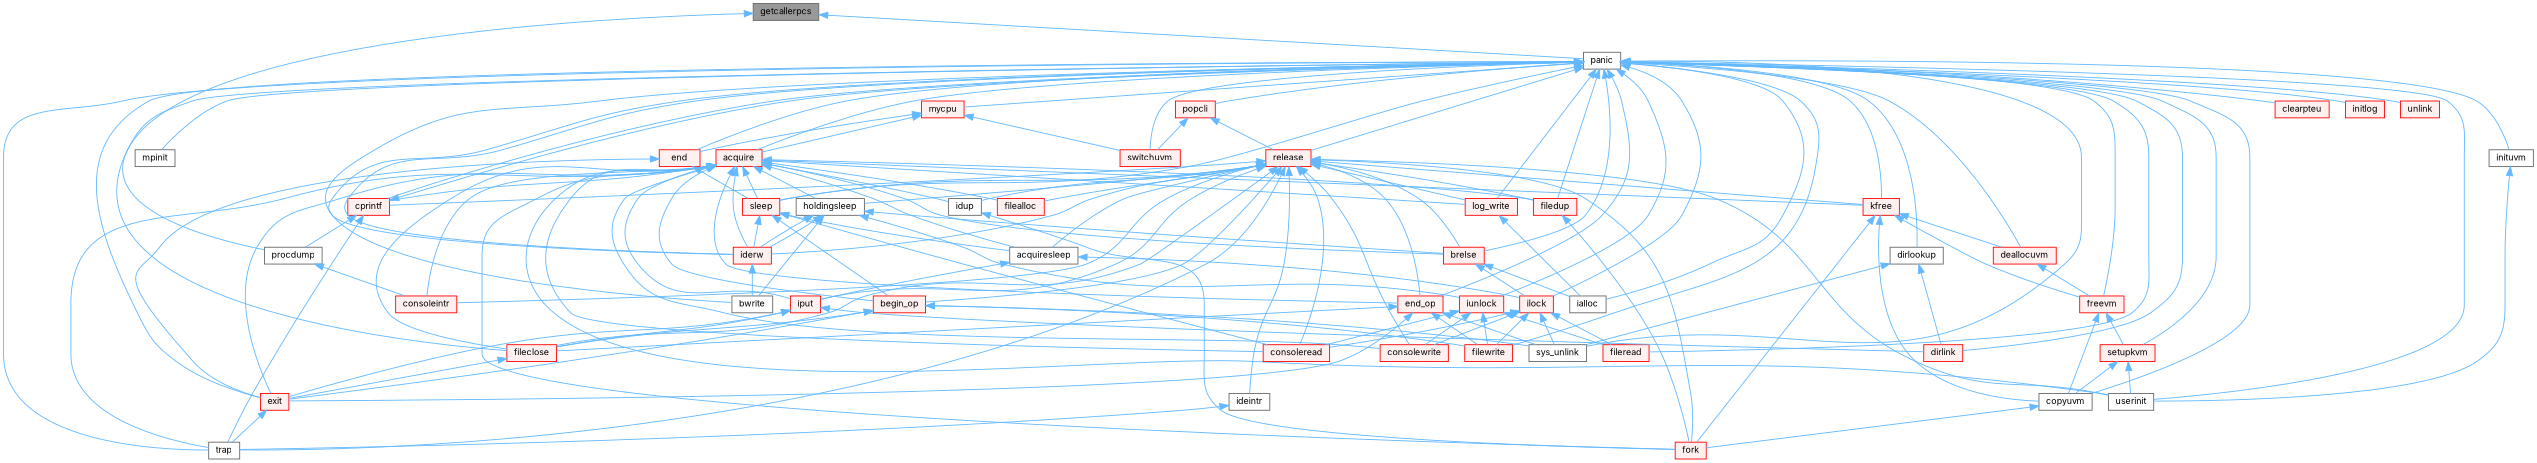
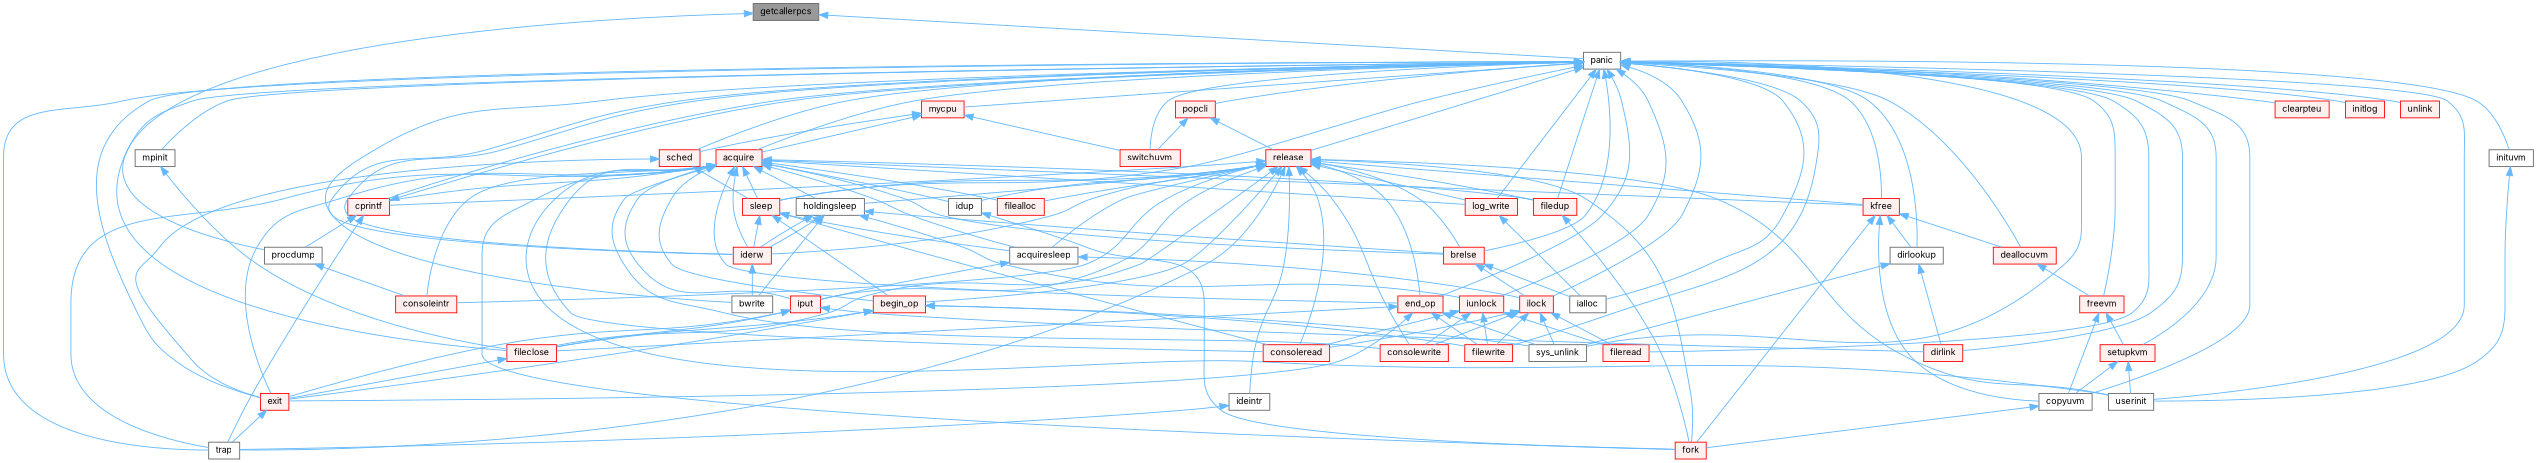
(680, 158) -> (680, 158)
(434, 209) -> (317, 297)
(1988, 265) -> (1902, 235)
